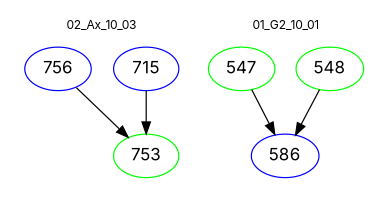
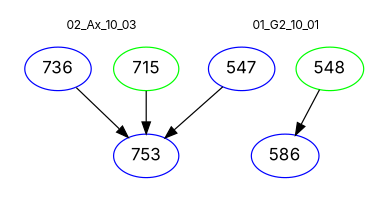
(58, 69) -> (58, 69)
(146, 69) -> (146, 69)
(242, 69) -> (242, 69)
(261, 107) -> (206, 102)
(146, 156) -> (146, 156)
